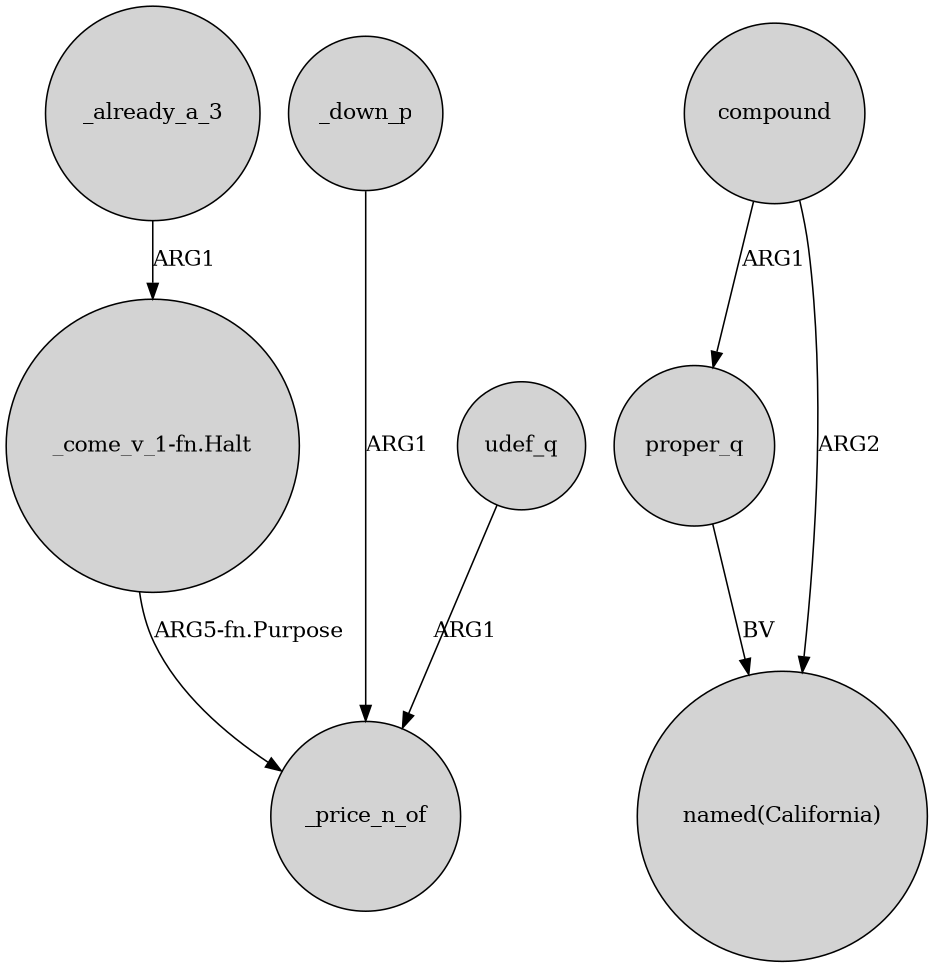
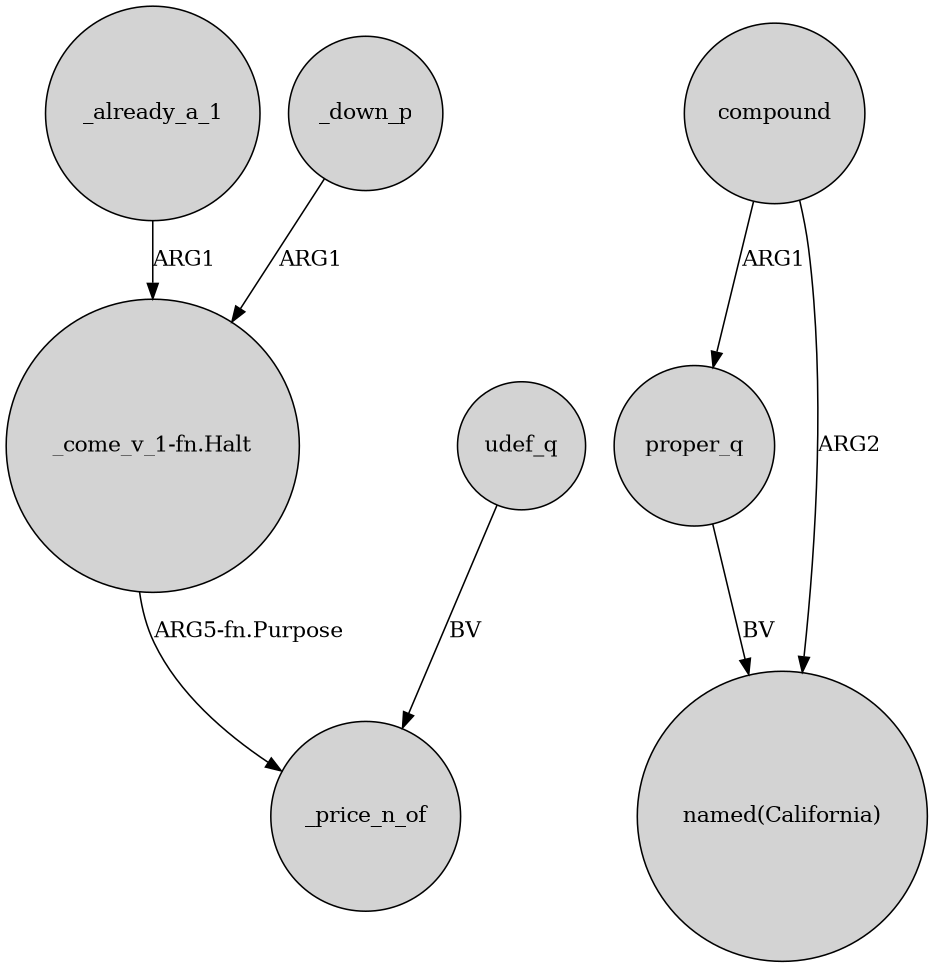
(153, 113) -> (153, 113)
(366, 448) -> (282, 244)
(465, 632) -> (465, 632)
